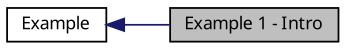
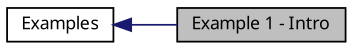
(57, 25) -> (60, 25)
